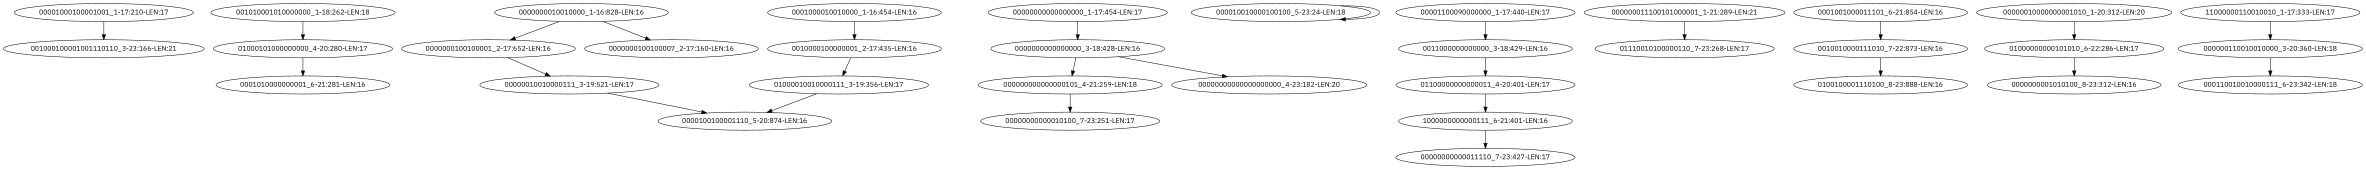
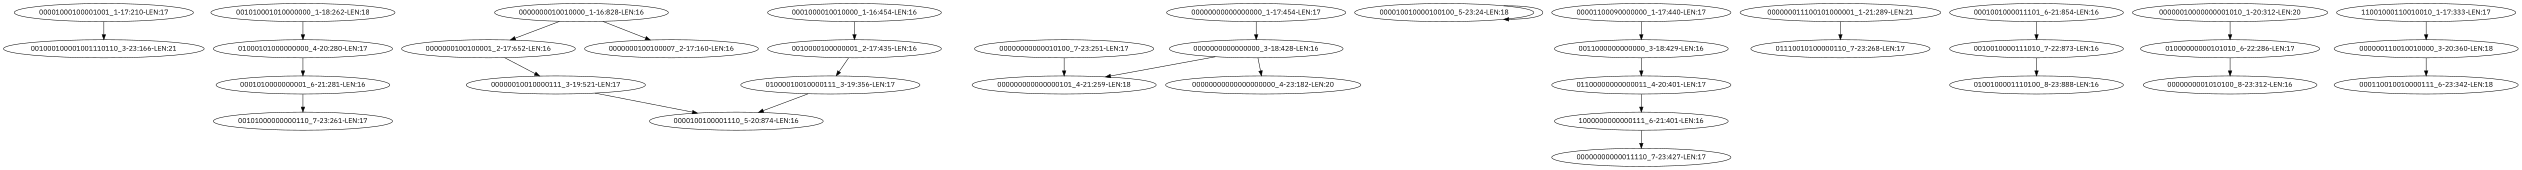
(2270, 13) -> (2426, 13)
(1070, 101) -> (1064, 64)
none -> (303, 121)
